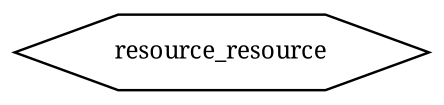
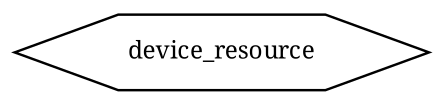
(222, 52) -> (222, 52)
